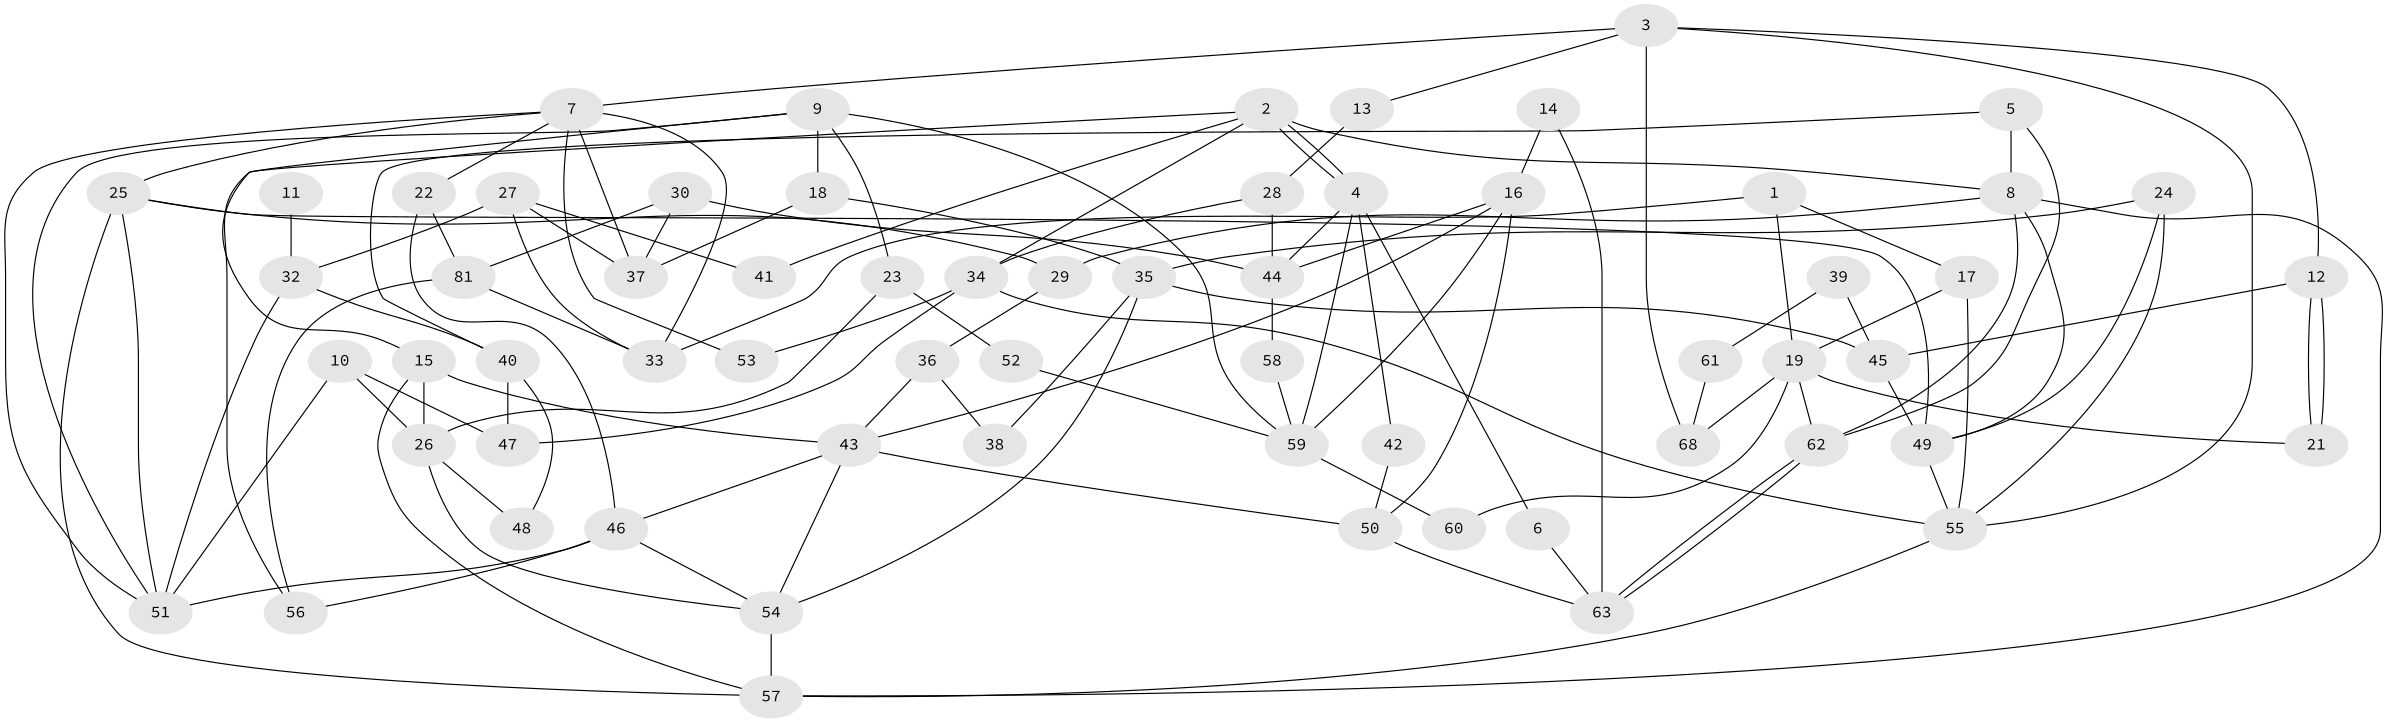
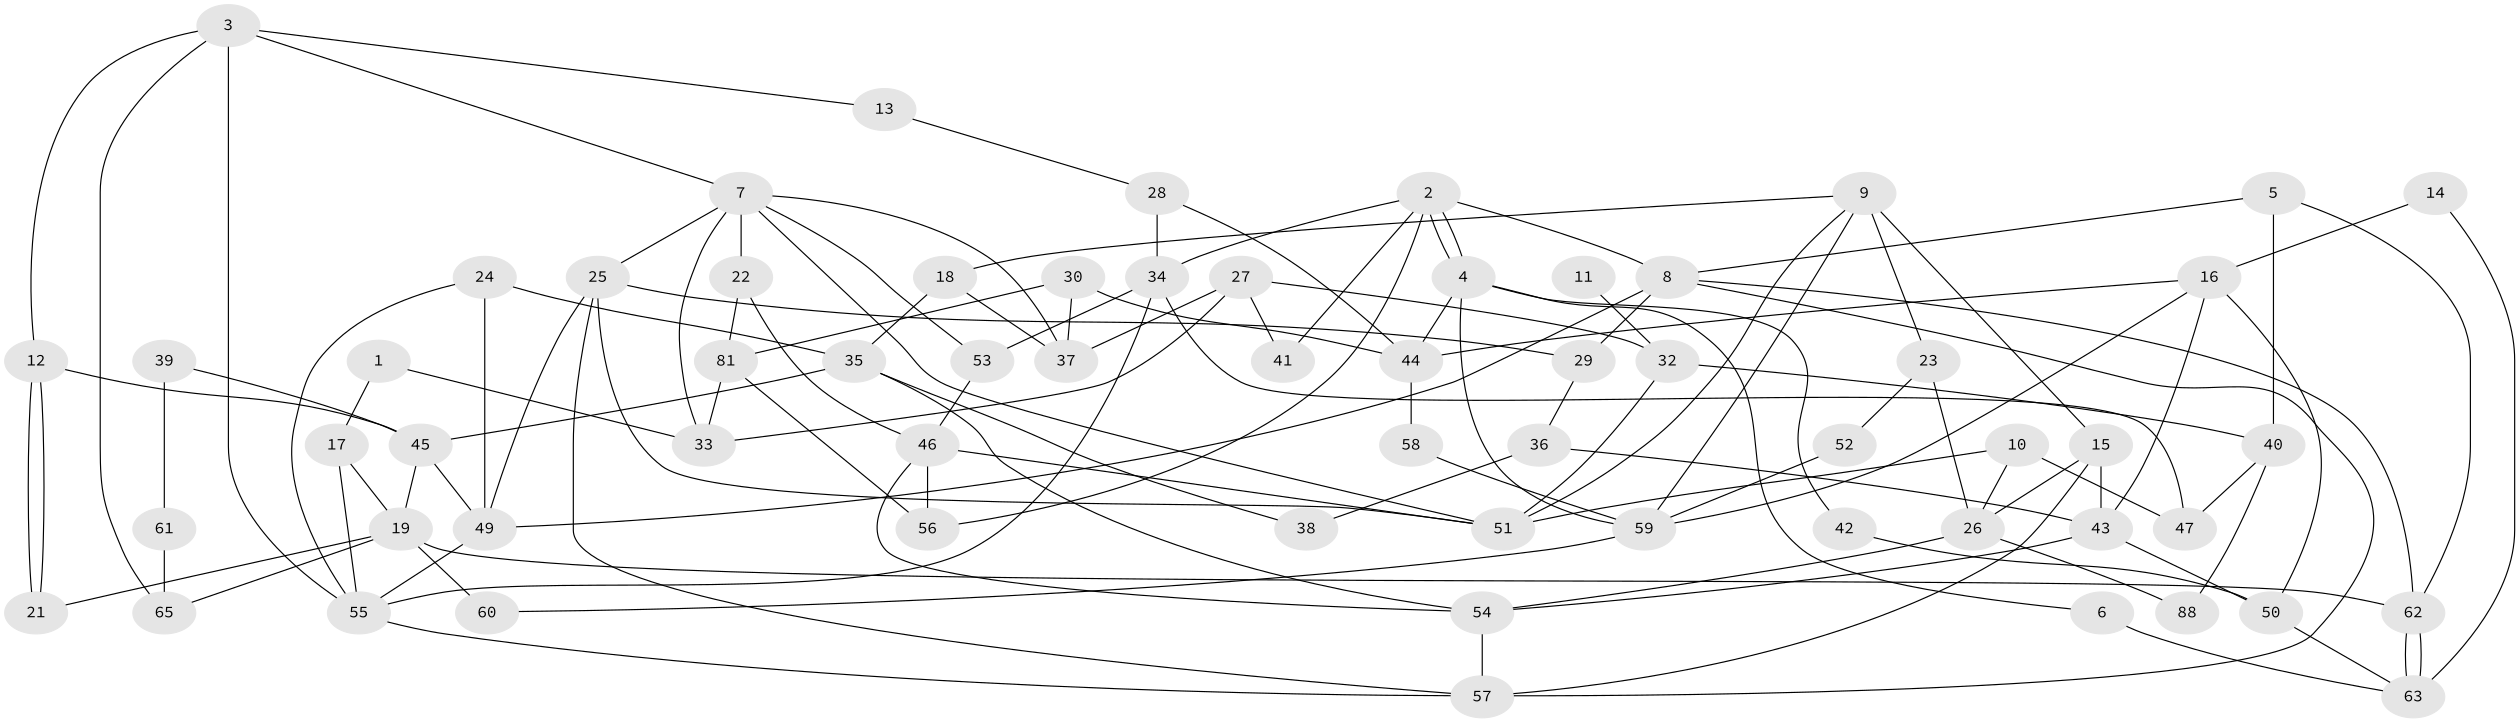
(1784, 277) -> (411, 487)
(1688, 445) -> (164, 613)
(733, 487) -> (955, 403)
(522, 529) -> (2187, 613)
